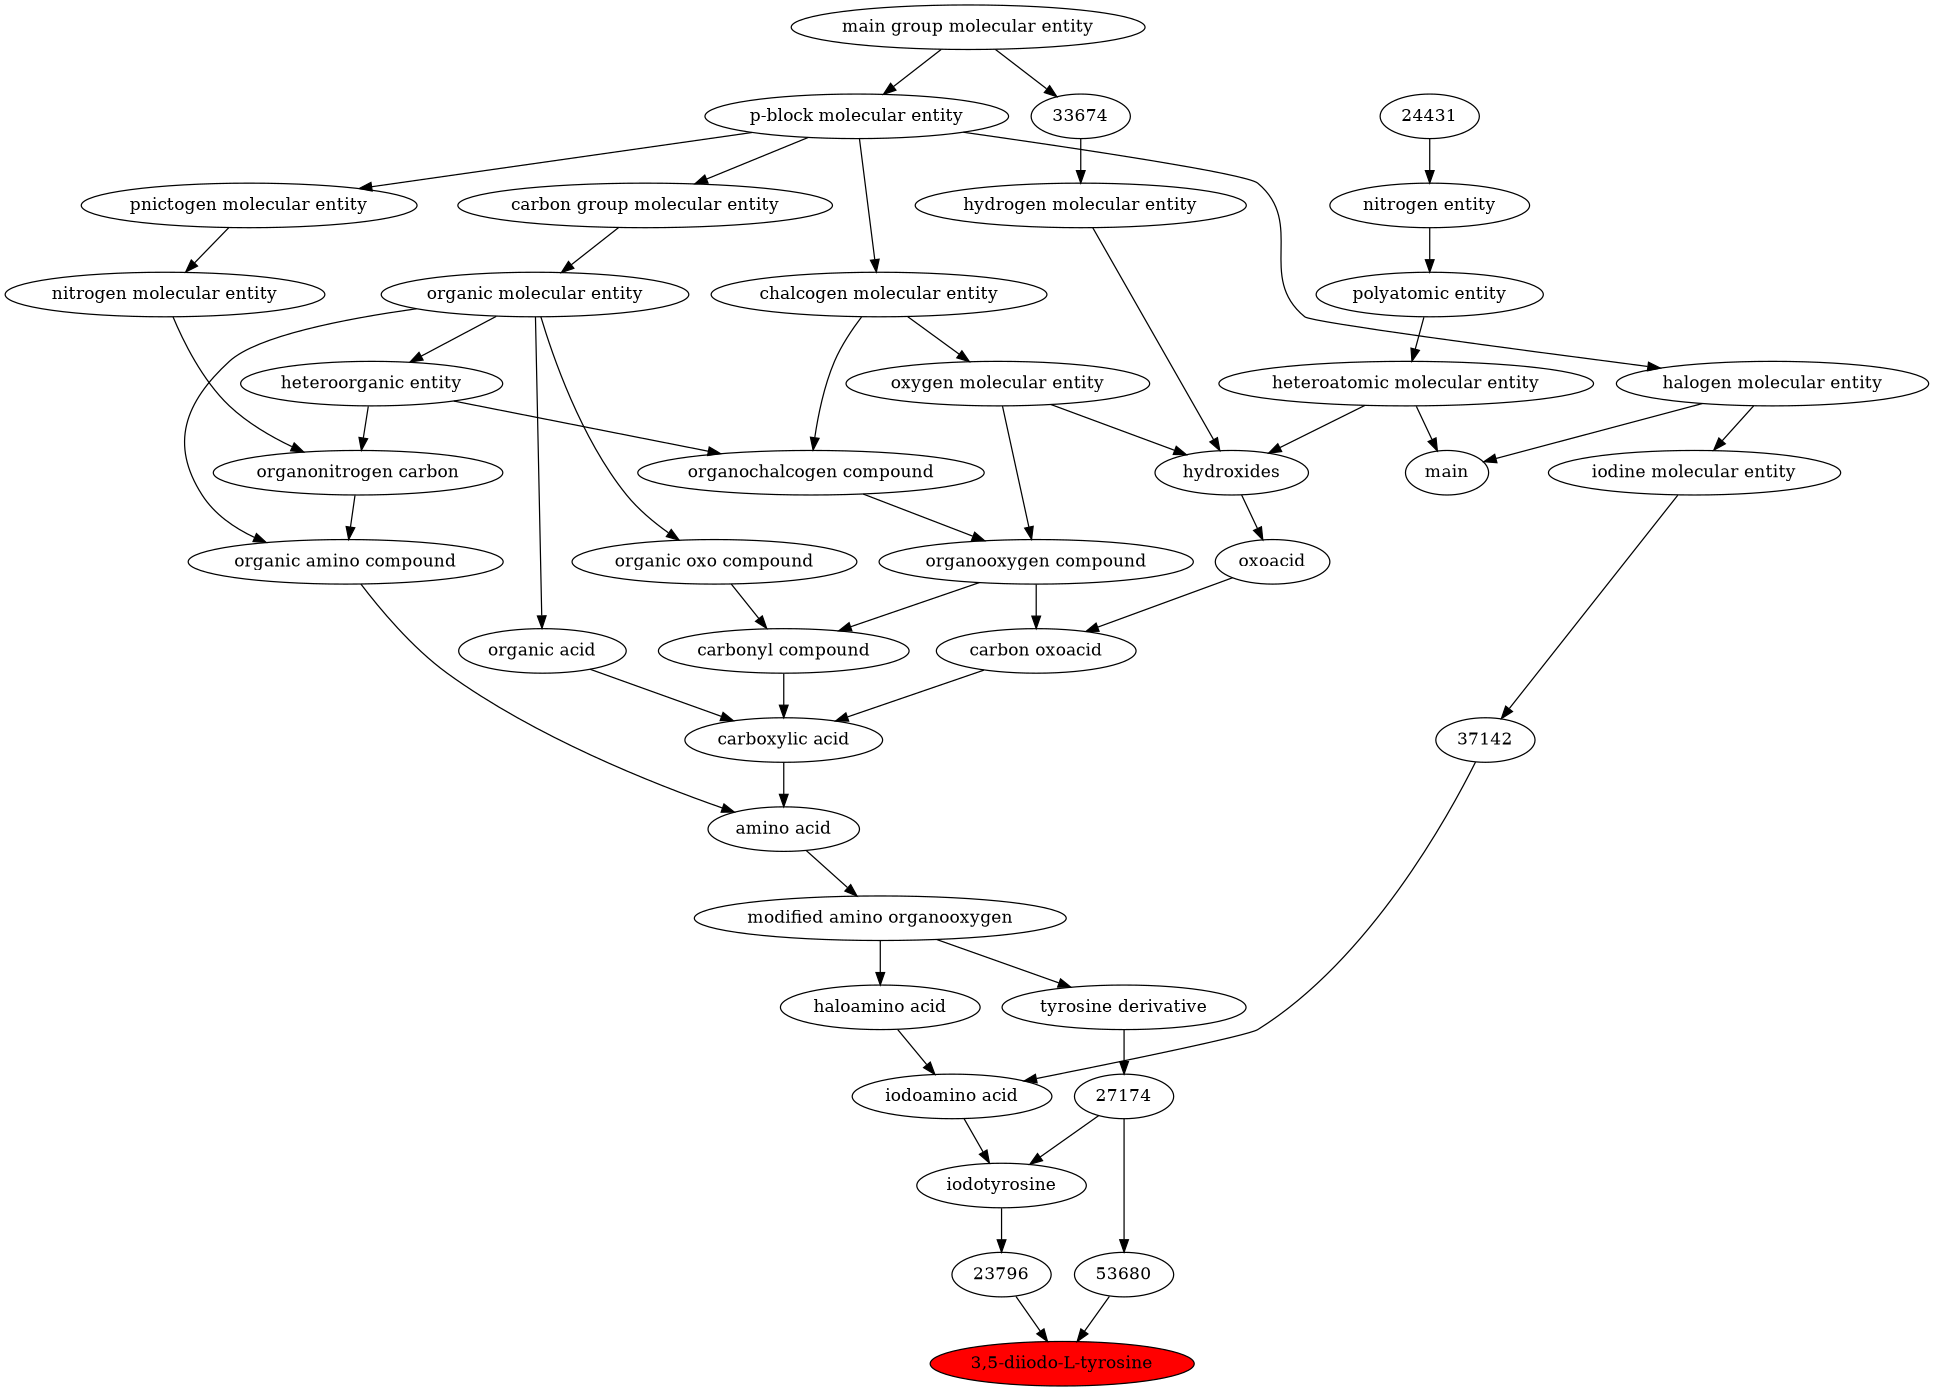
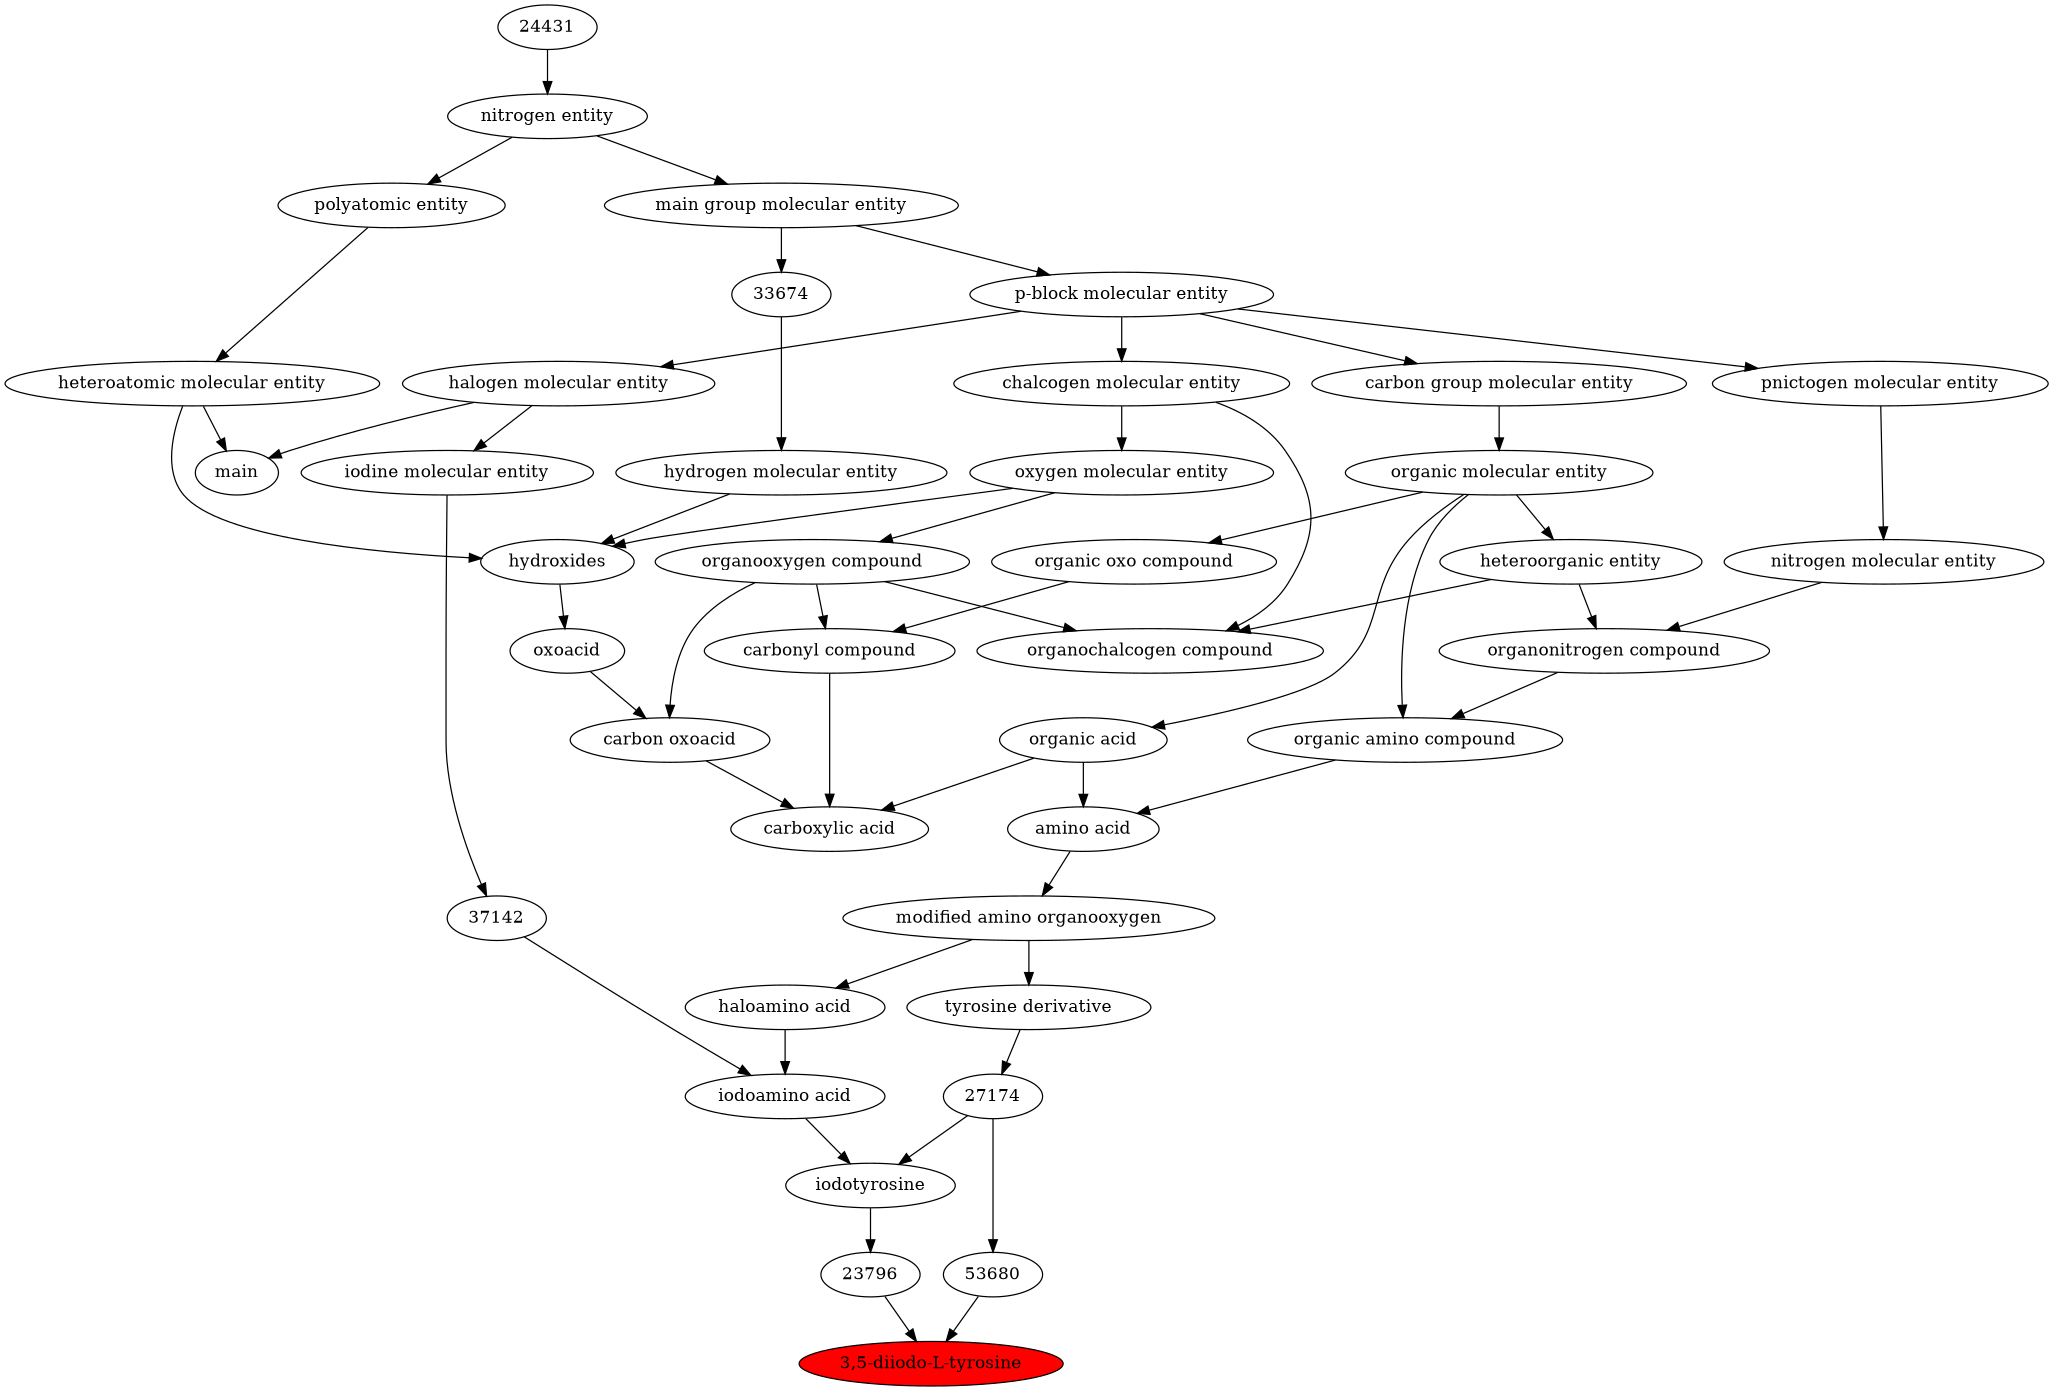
none -> (656, 158)
(358, 473) -> (1604, 651)
(918, 515) -> (965, 602)
(784, 779) -> (1083, 779)
